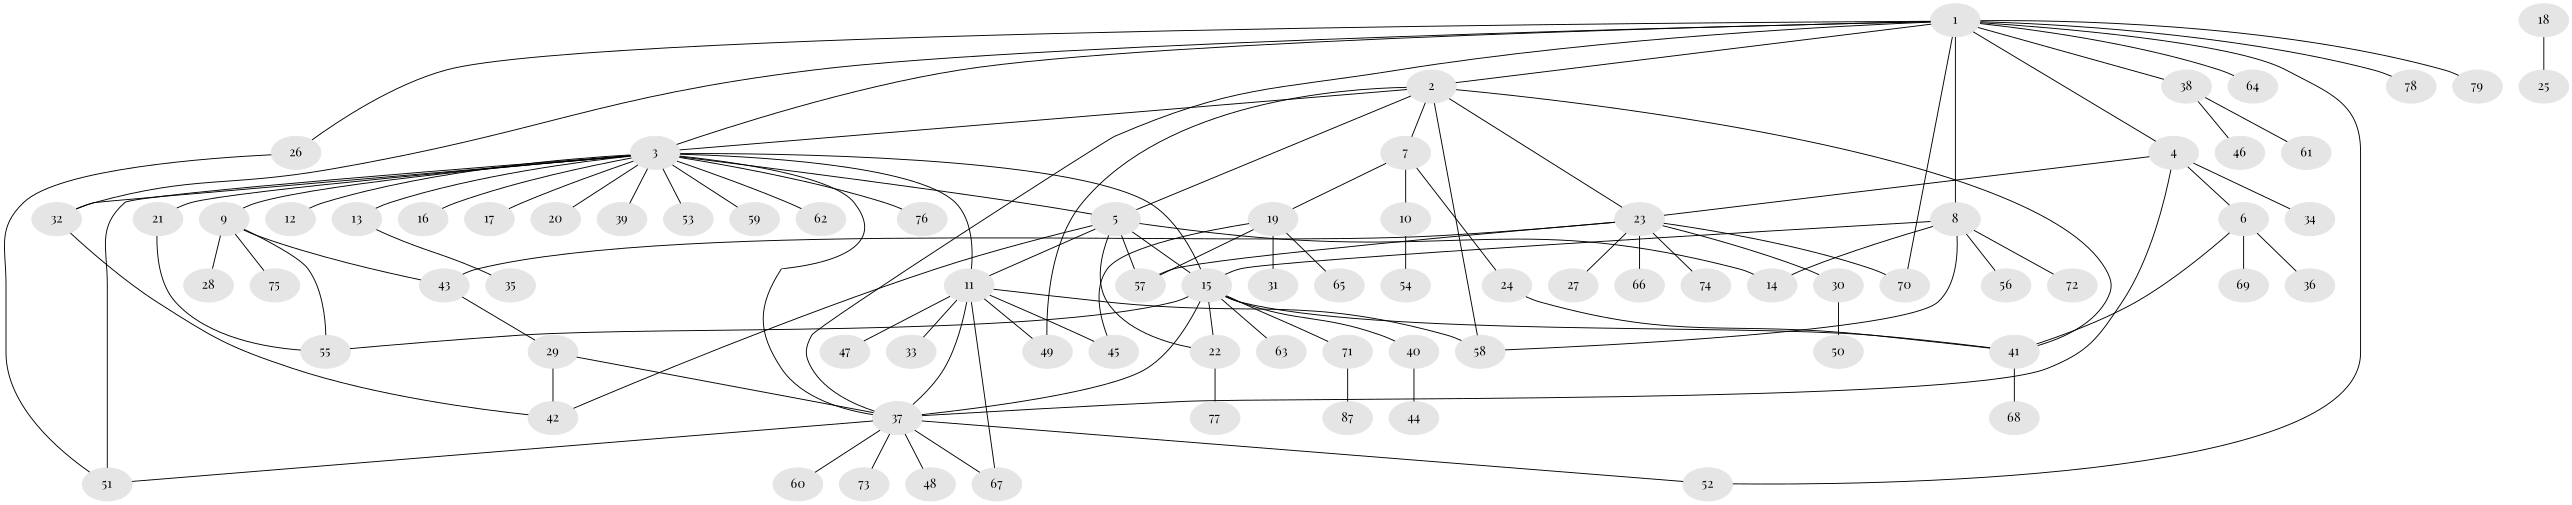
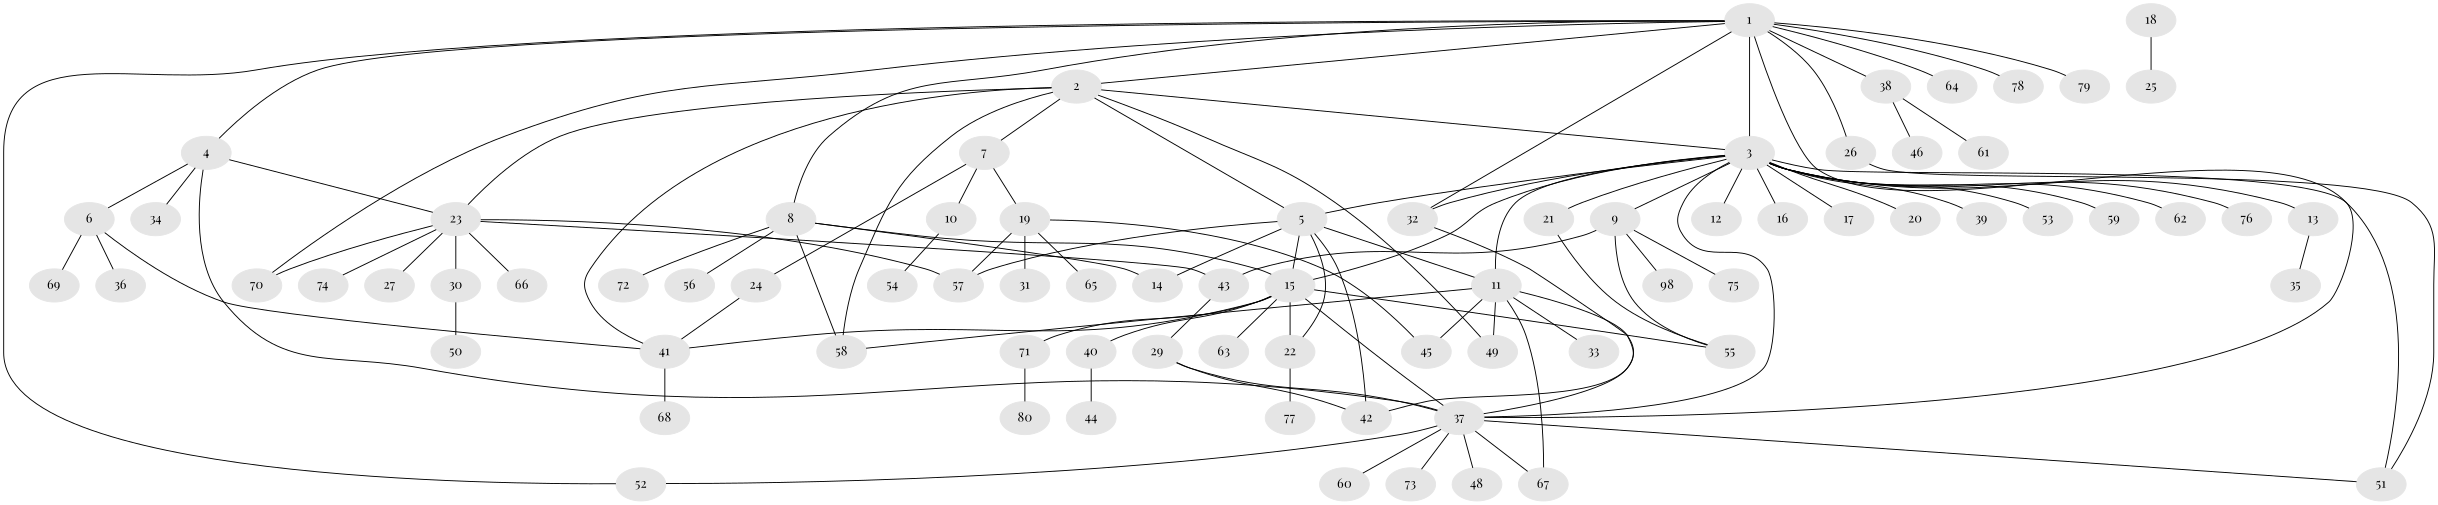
(209, 285) -> (1668, 285)
(845, 352) -> none
(1348, 418) -> (1025, 418)
